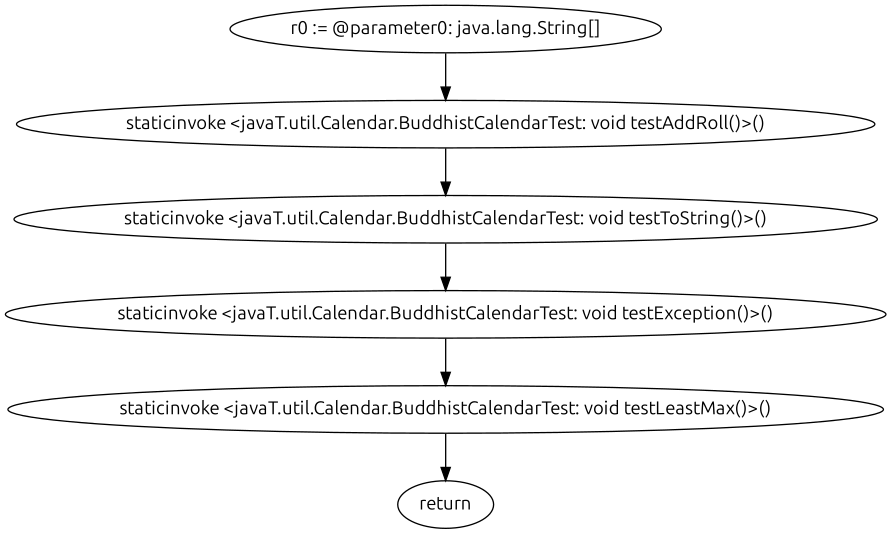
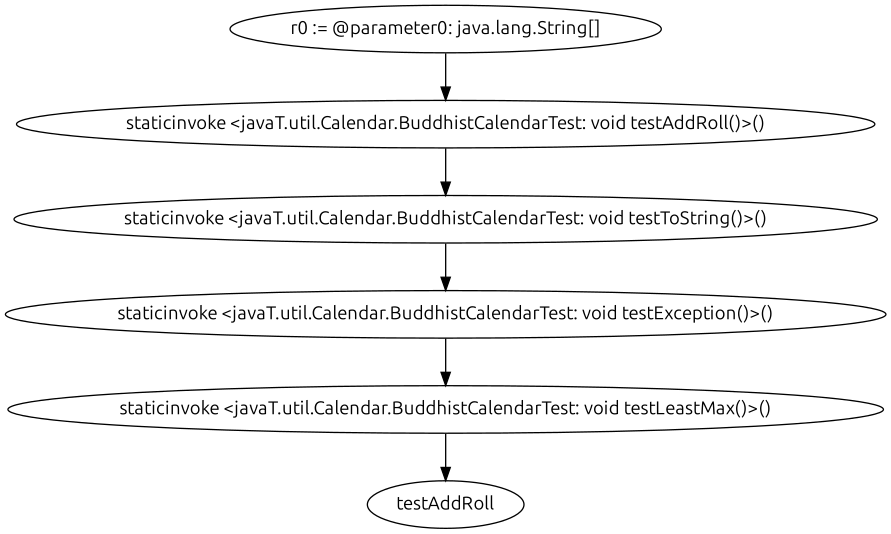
(446, 505) -> (446, 505)
